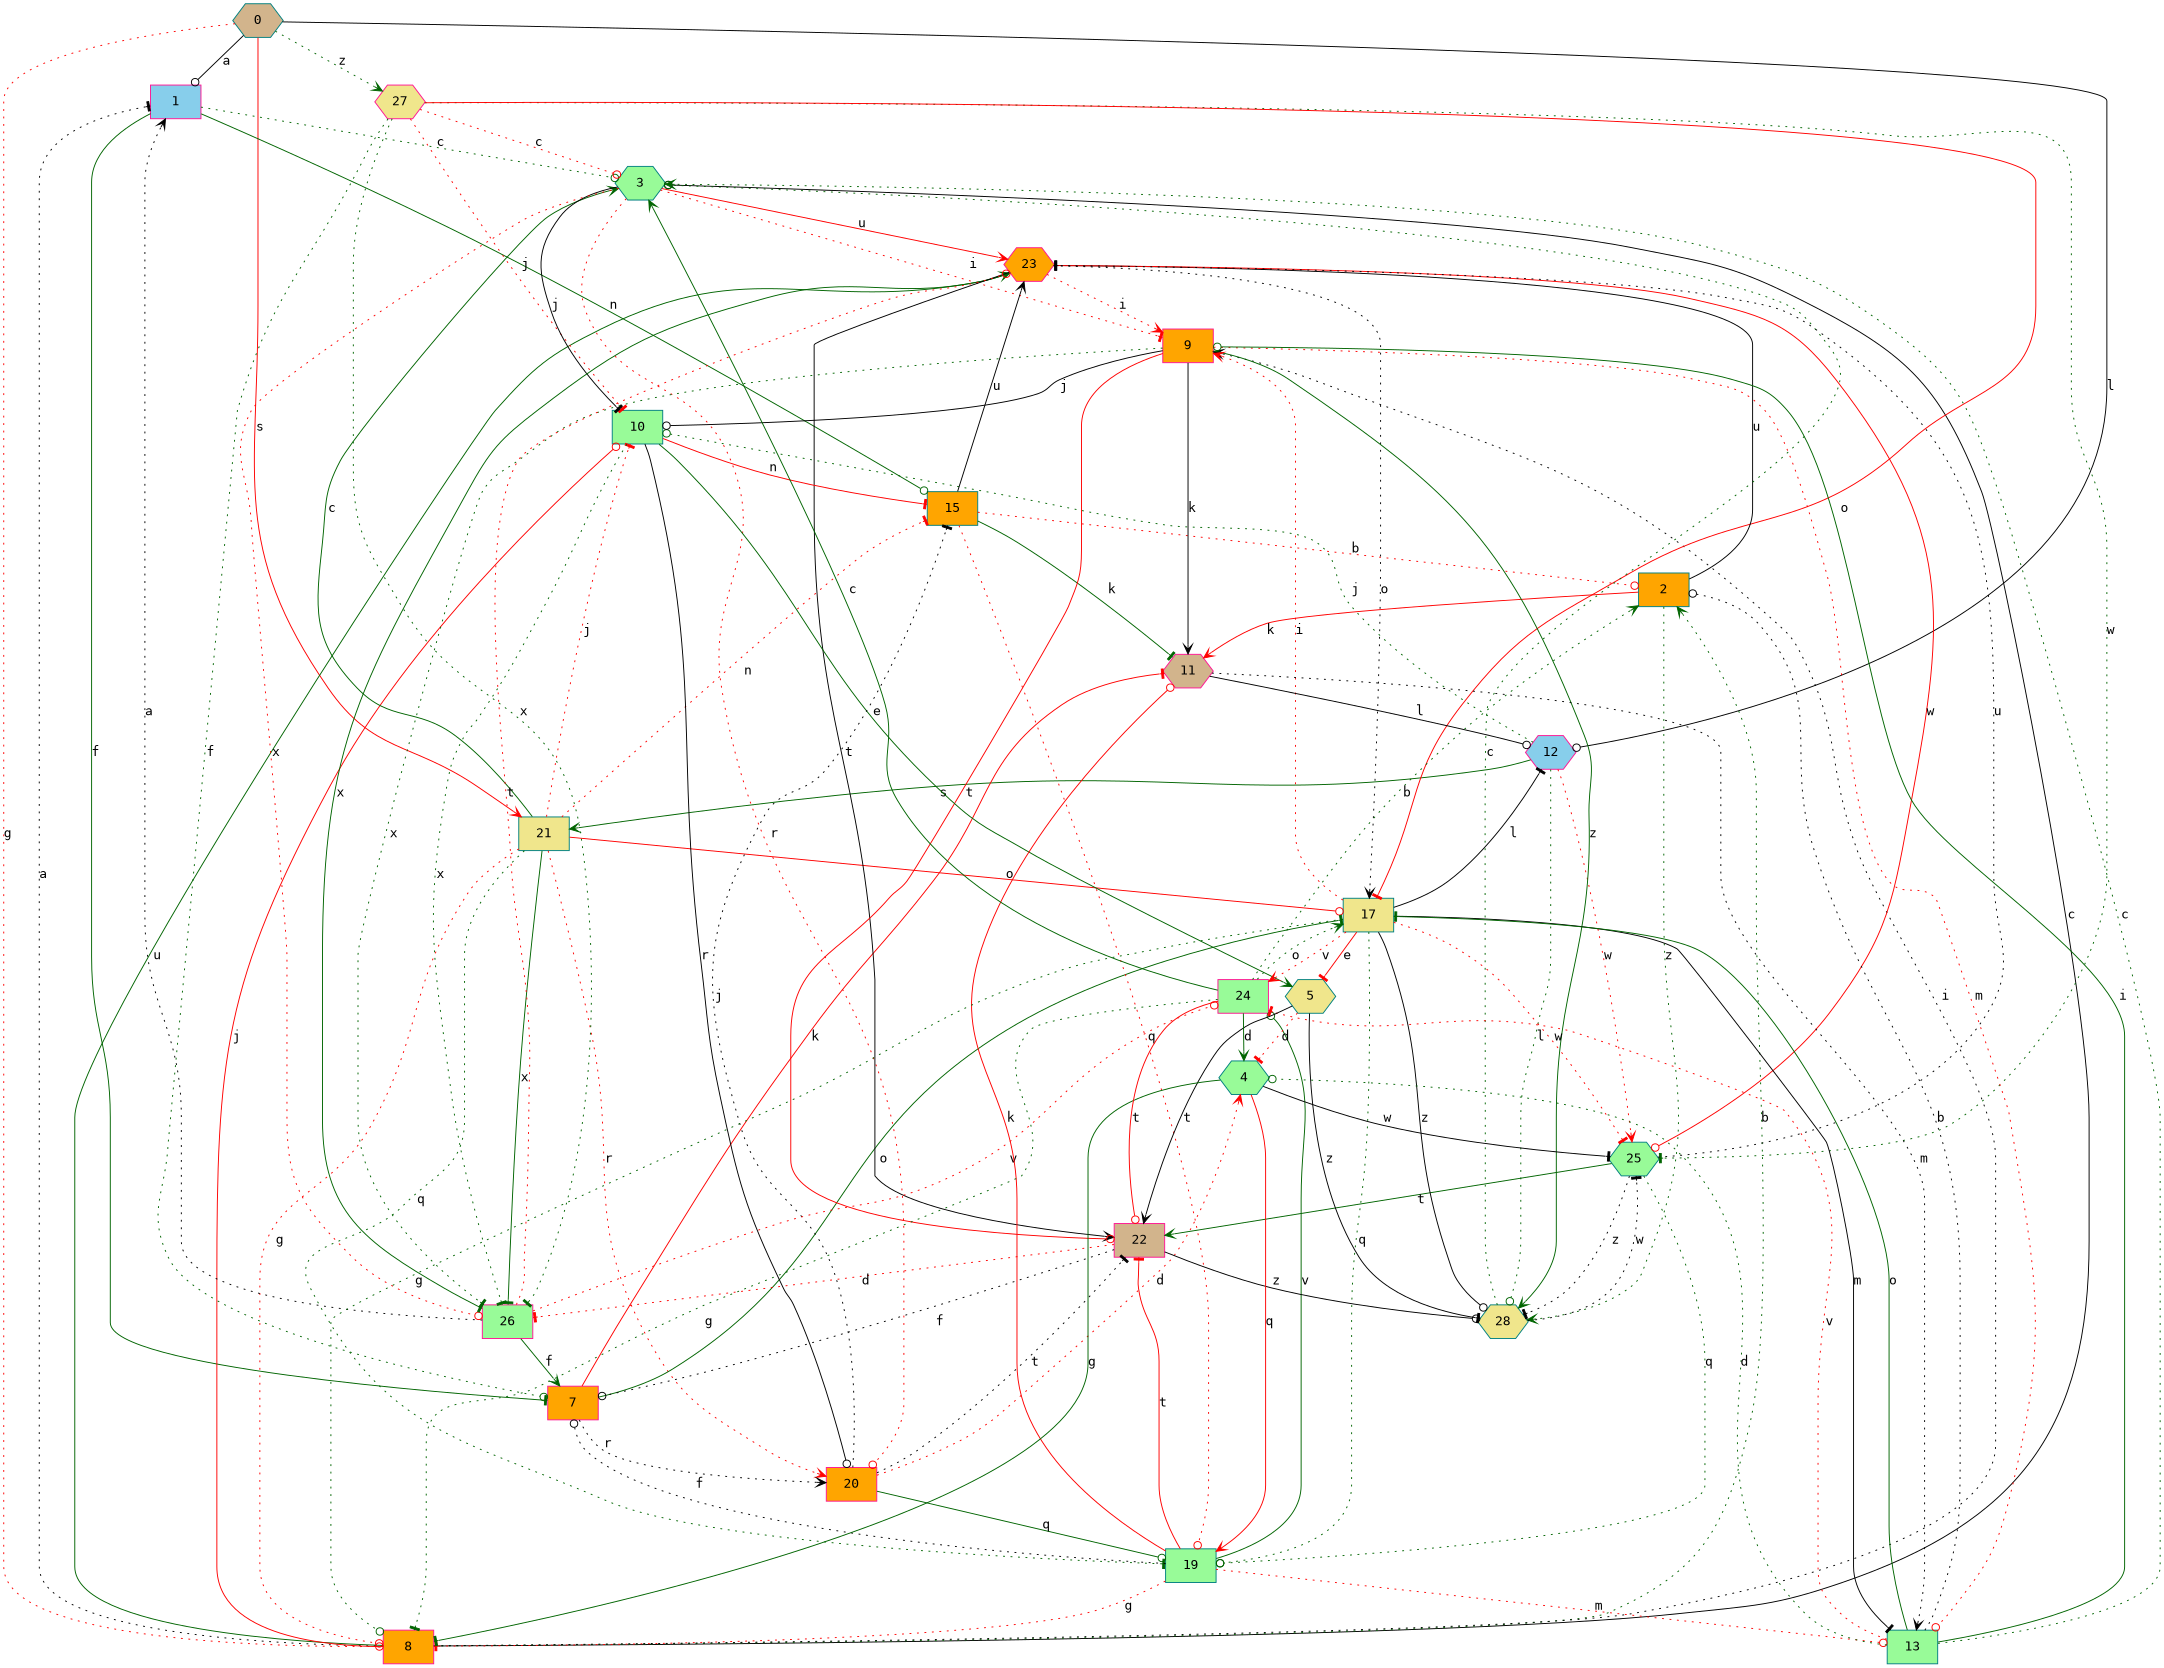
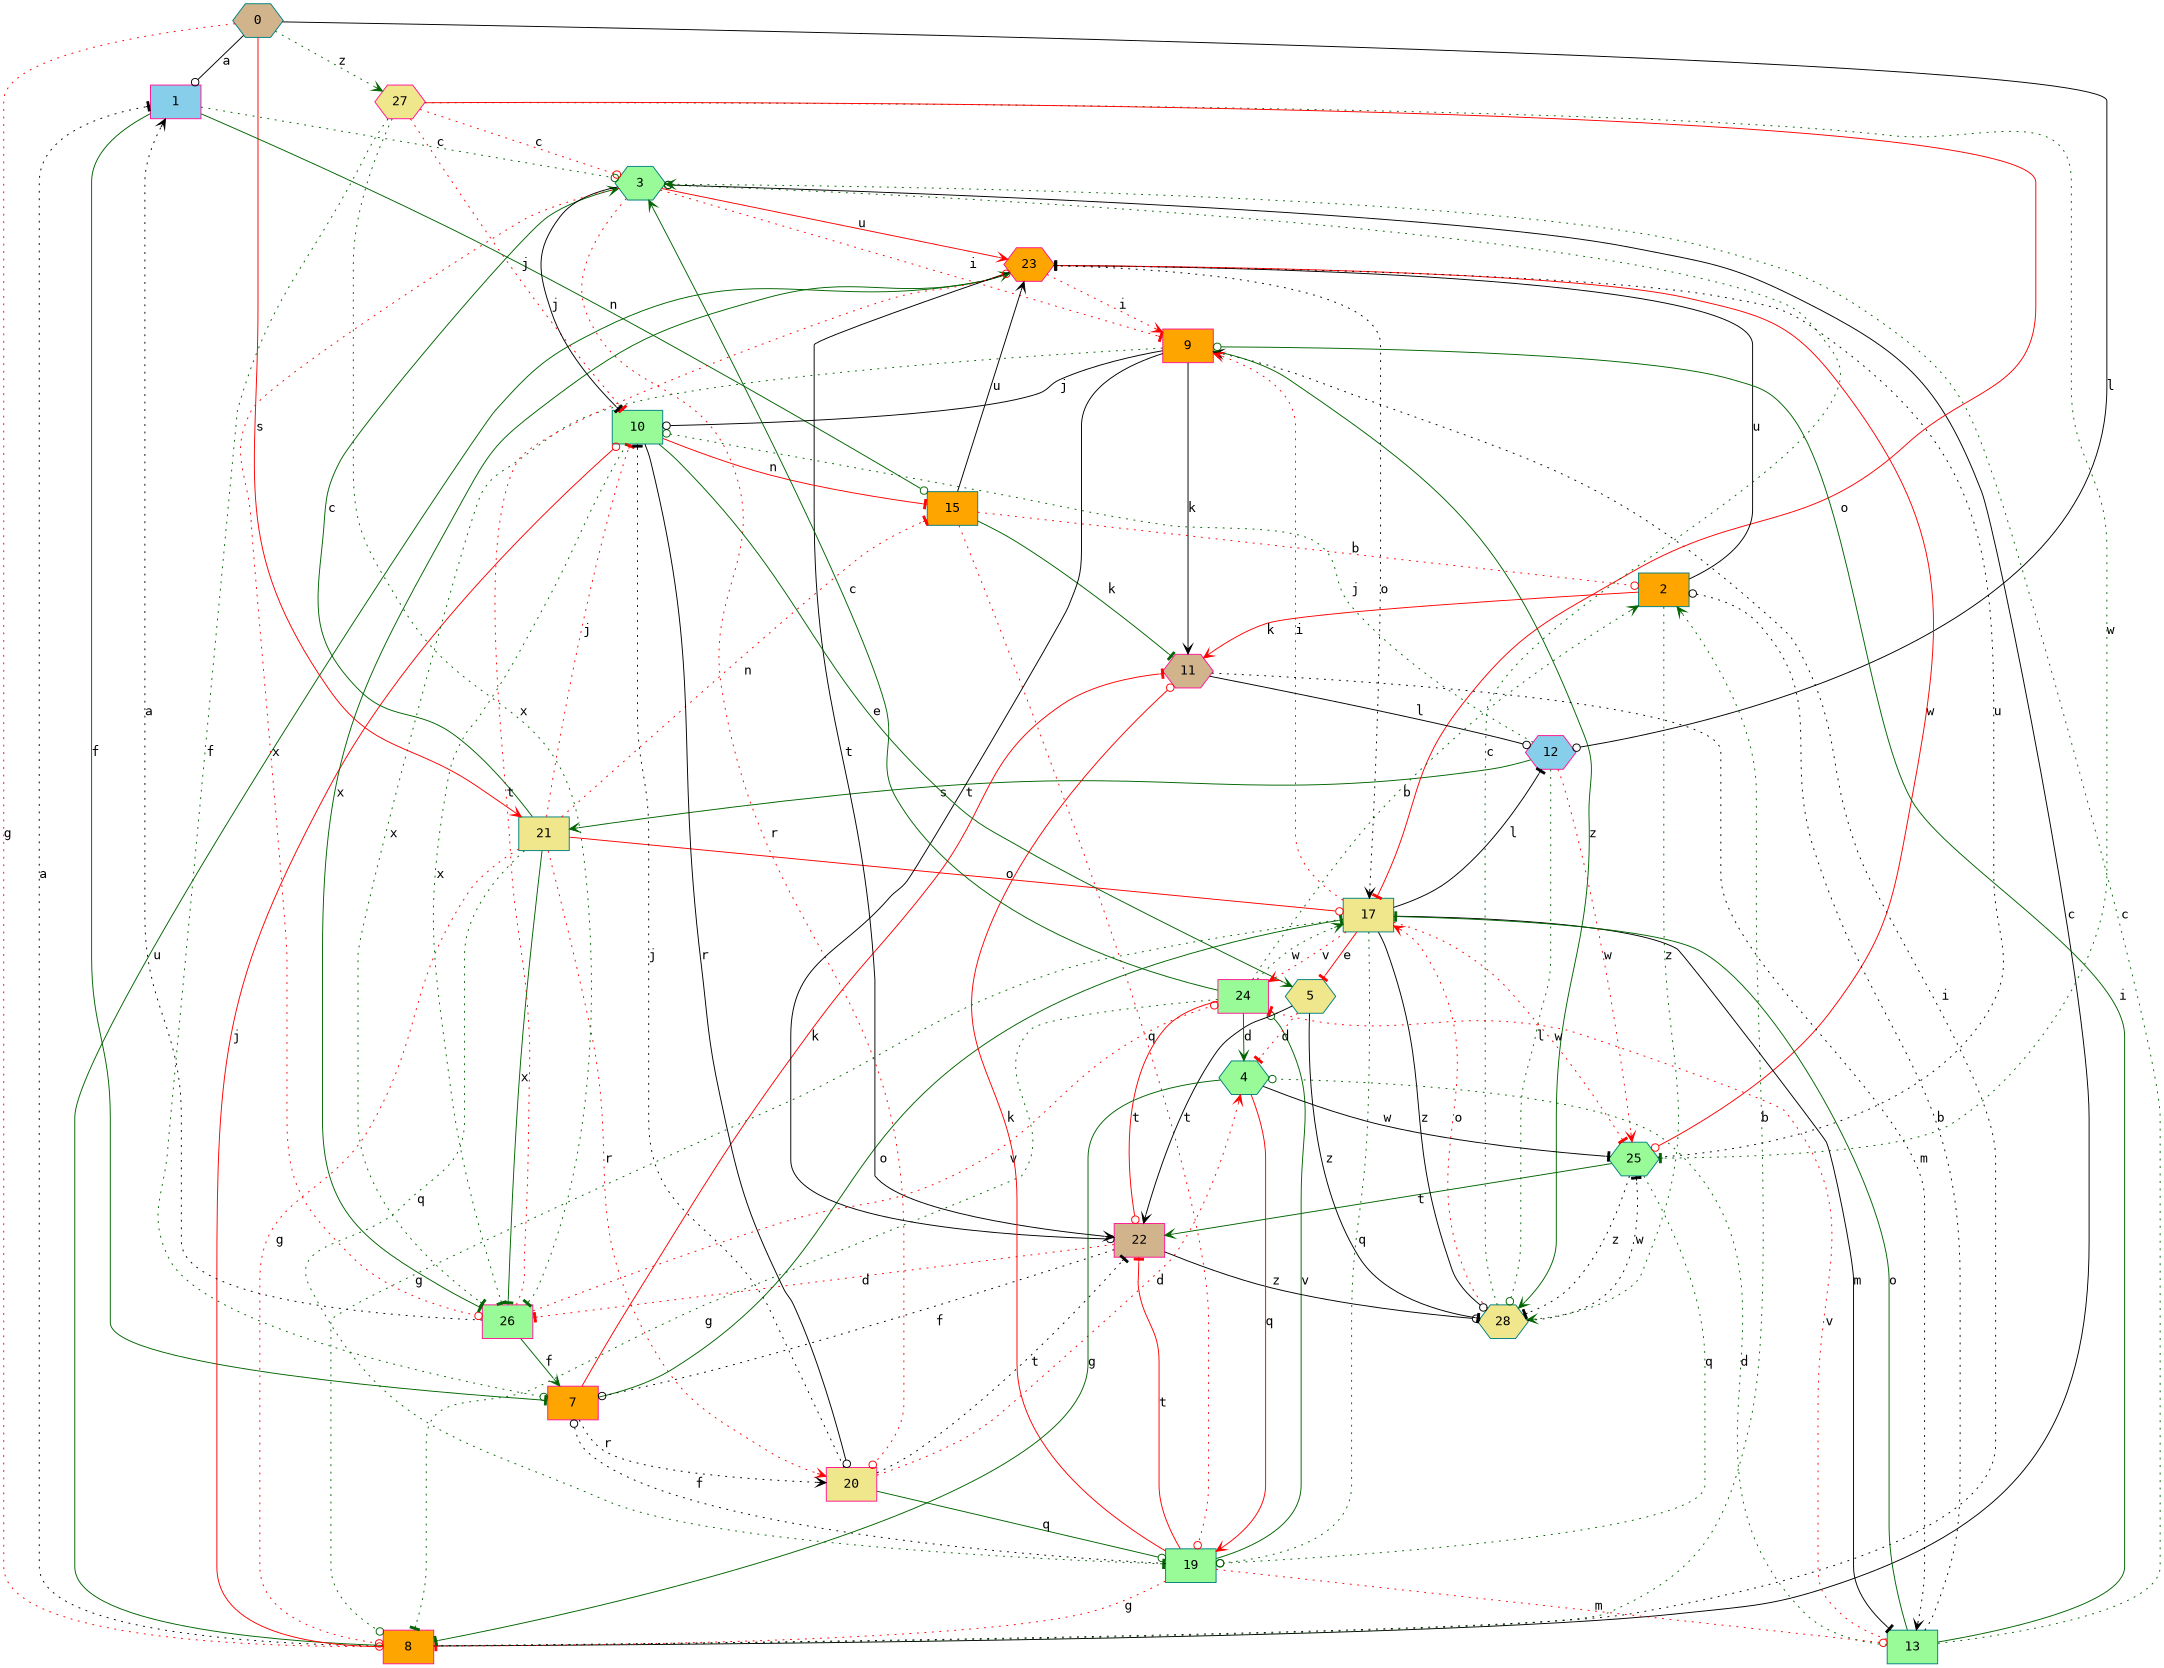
(1853, 769) -> none
(890, 897) -> (890, 897)
(1296, 956) -> (1296, 956)
(713, 980) -> (649, 987)
none -> (1453, 1116)
(852, 1484) -> (852, 1484)
